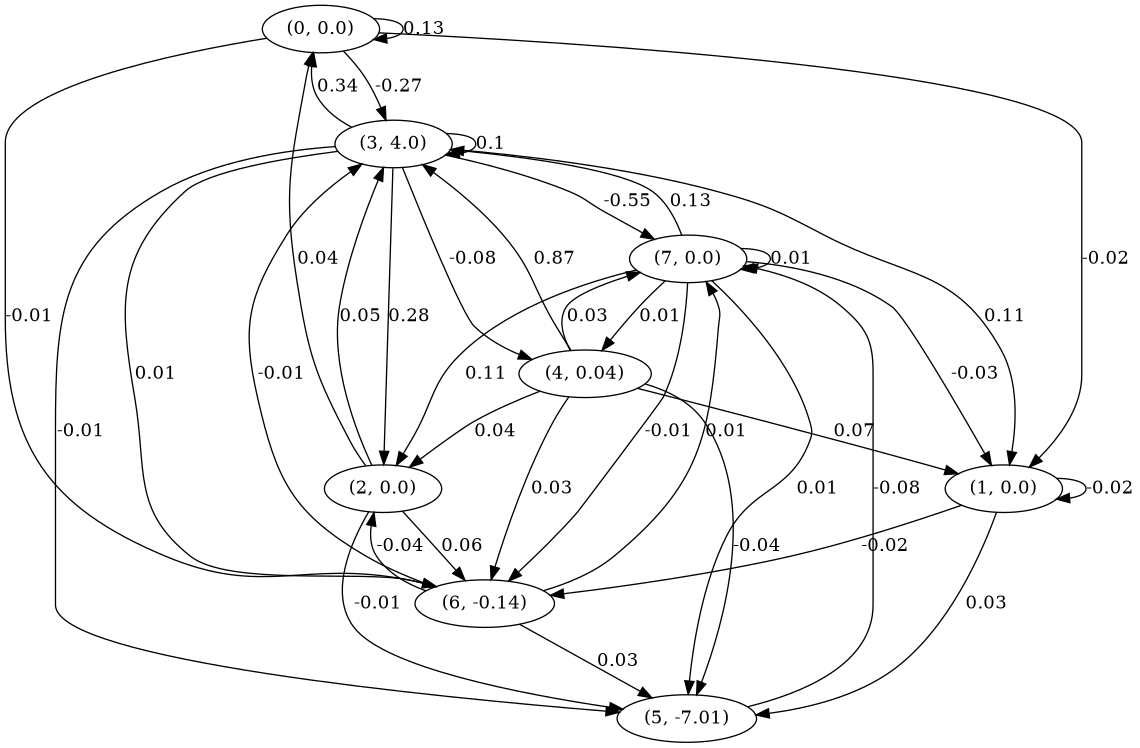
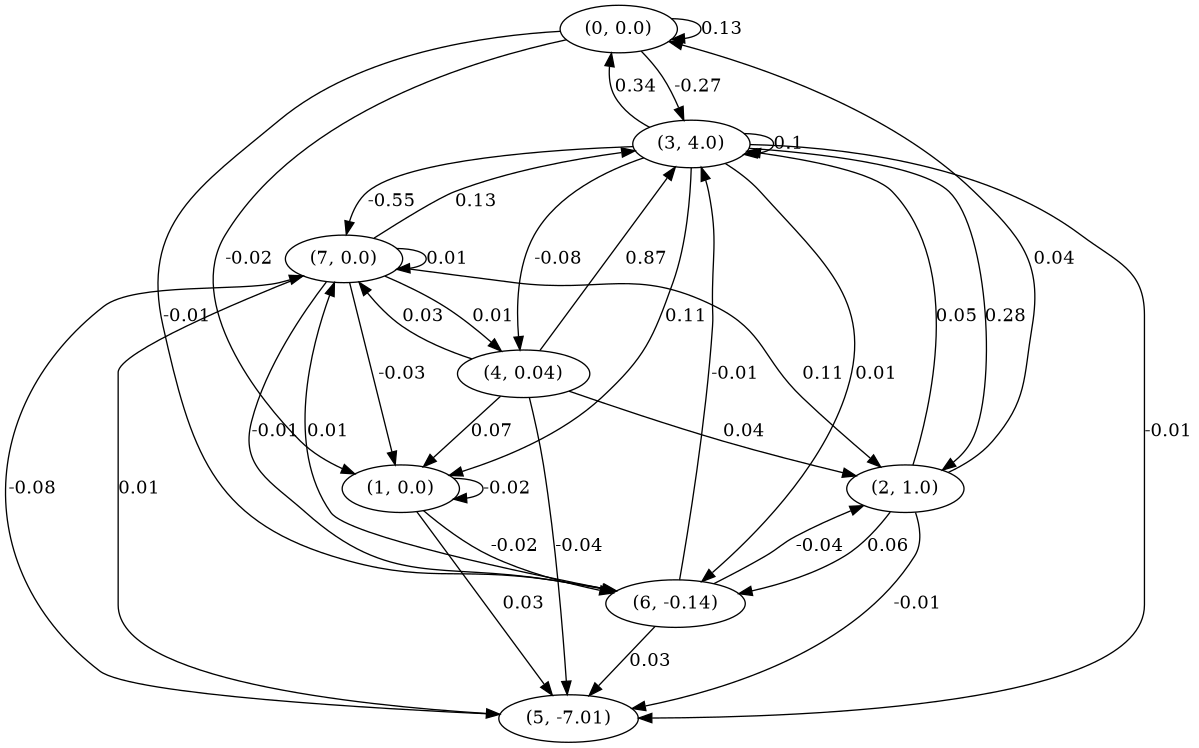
(526, 479) -> none
(383, 489) -> (905, 489)
